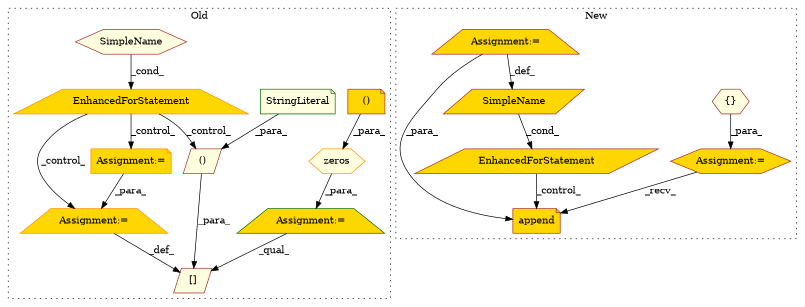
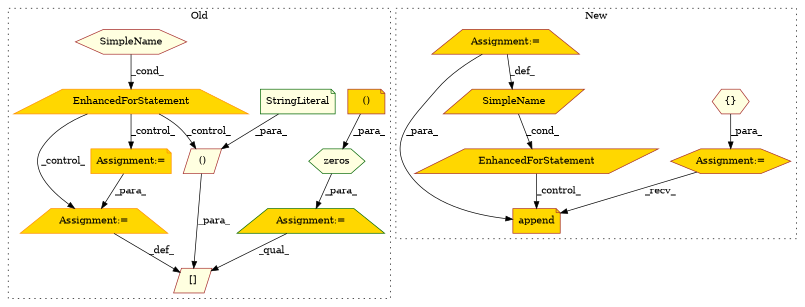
(337, 161) -> (337, 161)
